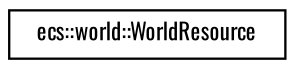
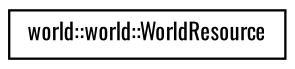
(147, 35) -> (147, 35)
